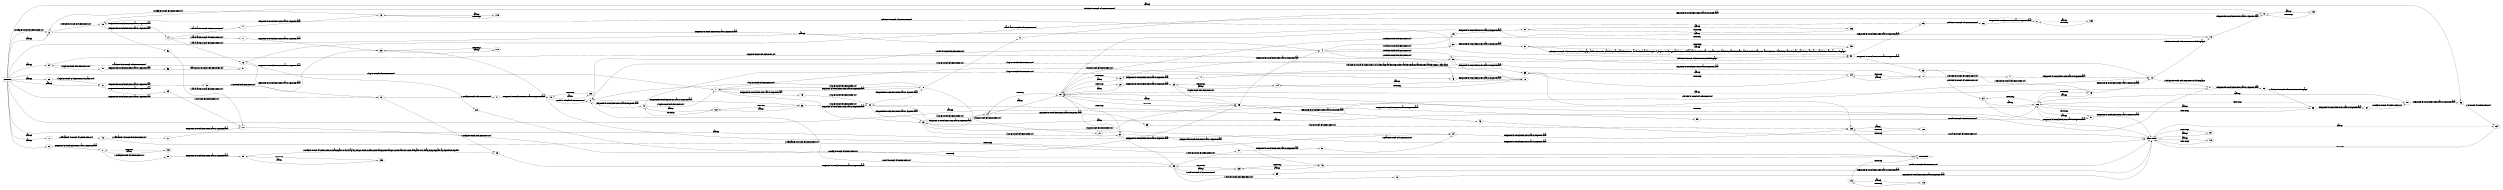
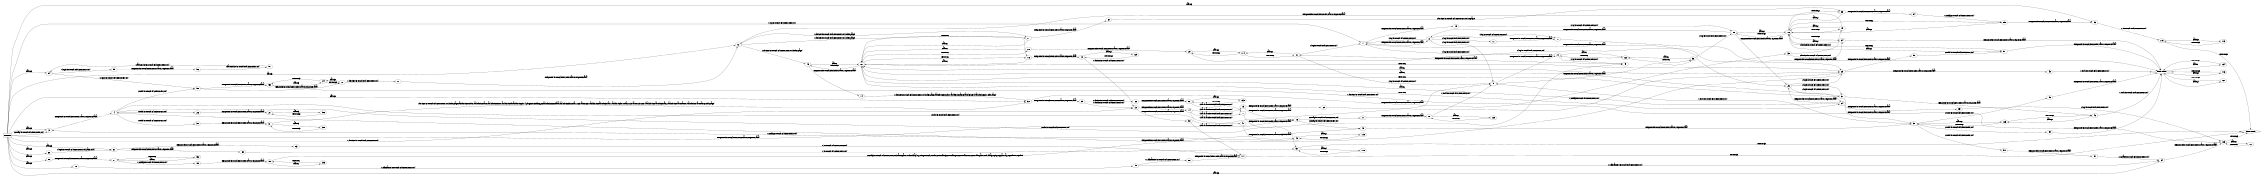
(1641, 14) -> (1525, 40)
(1184, 22) -> (1216, 107)
(75, 27) -> (543, 130)
(2478, 114) -> (2128, 31)
